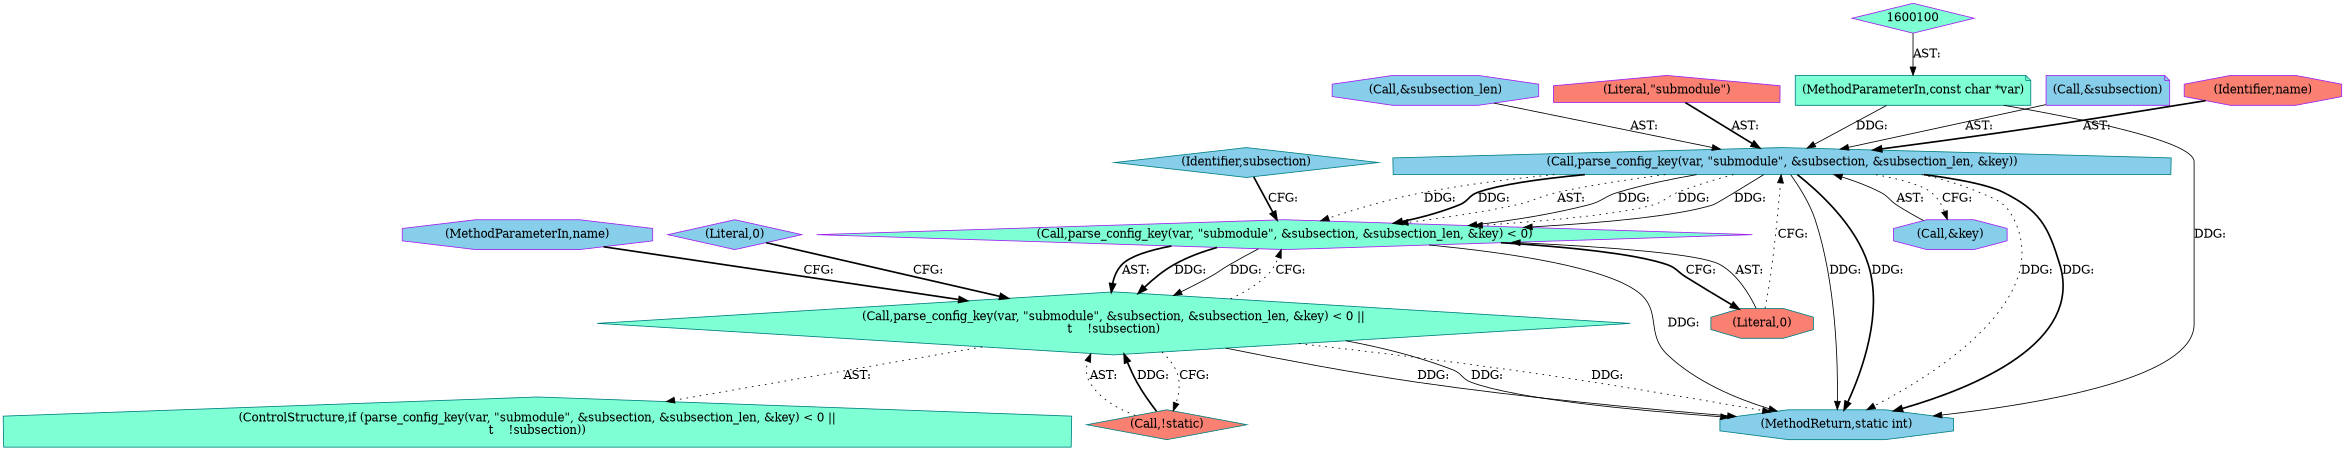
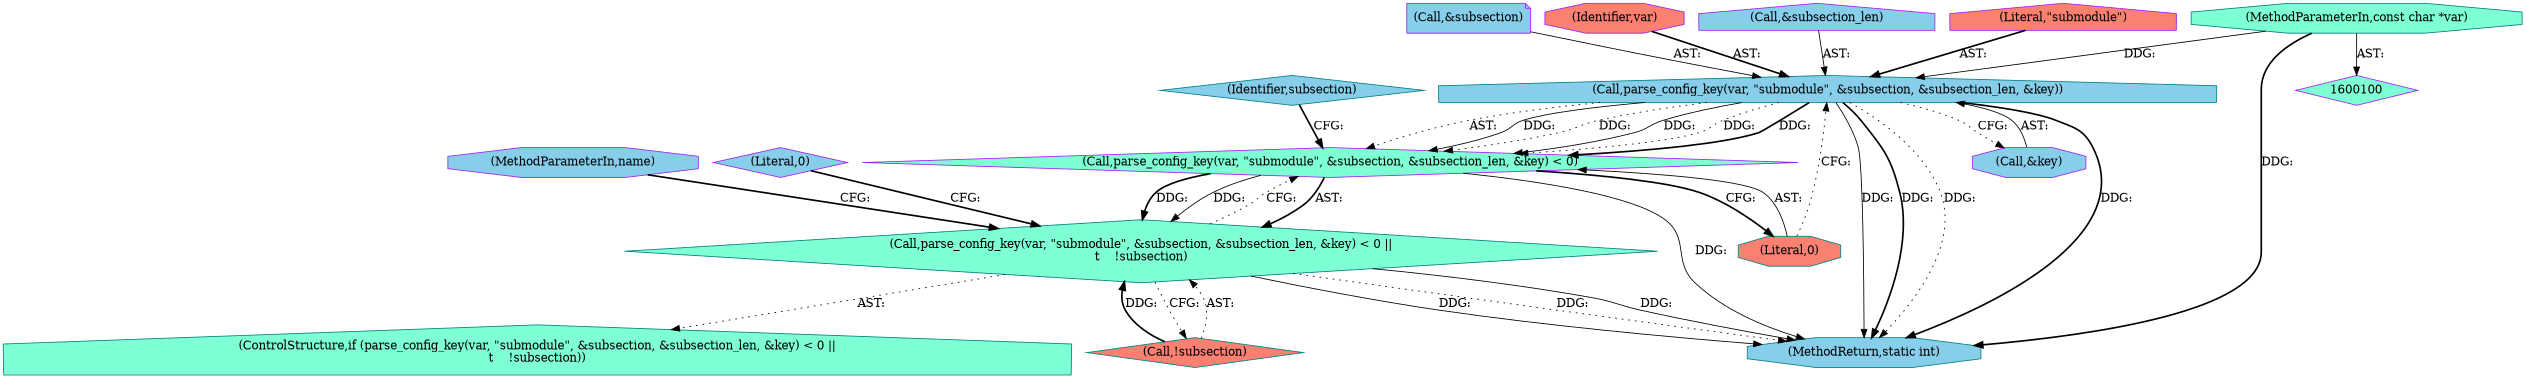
(1913, 50) -> (2357, 50)
(1435, 90) -> (1817, 18)
(1913, 90) -> (2357, 18)
(2263, 90) -> (1615, 18)
(2194, 282) -> (2246, 279)
(1167, 425) -> (1195, 353)
